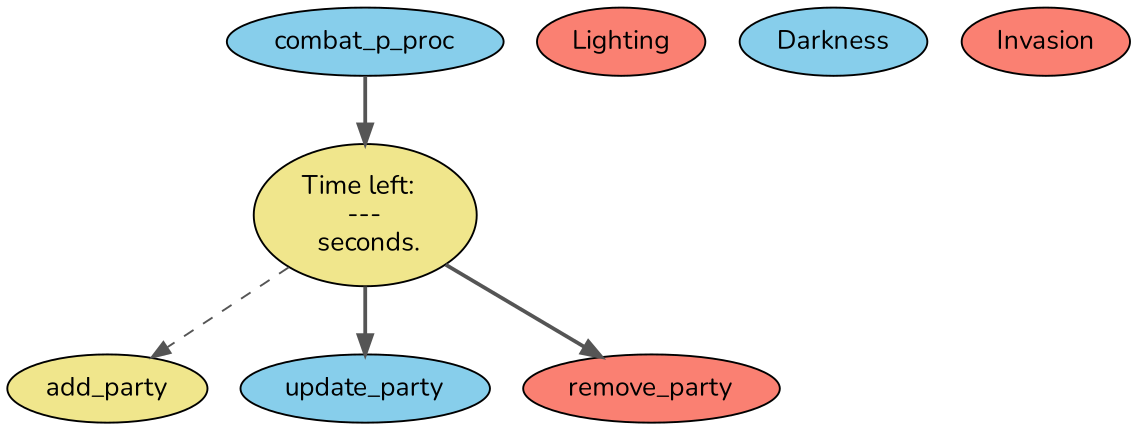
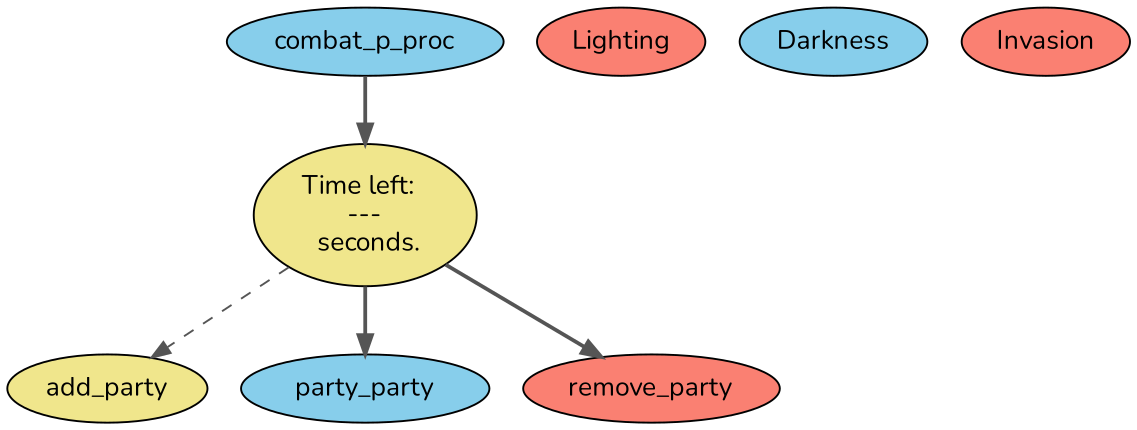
(365, 389) -> (365, 389)
